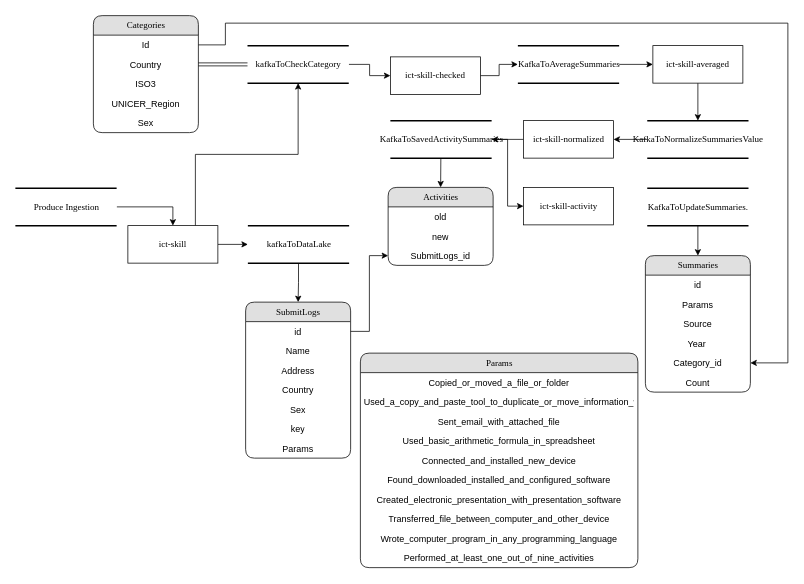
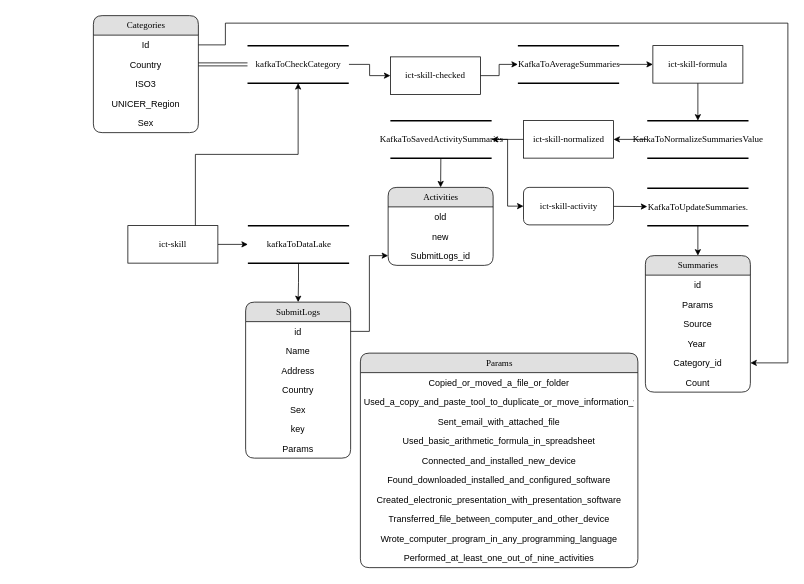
(698, 64) -> (698, 64)
(569, 206) -> (569, 206)
none -> (628, 206)
(66, 207) -> none
(172, 207) -> none
